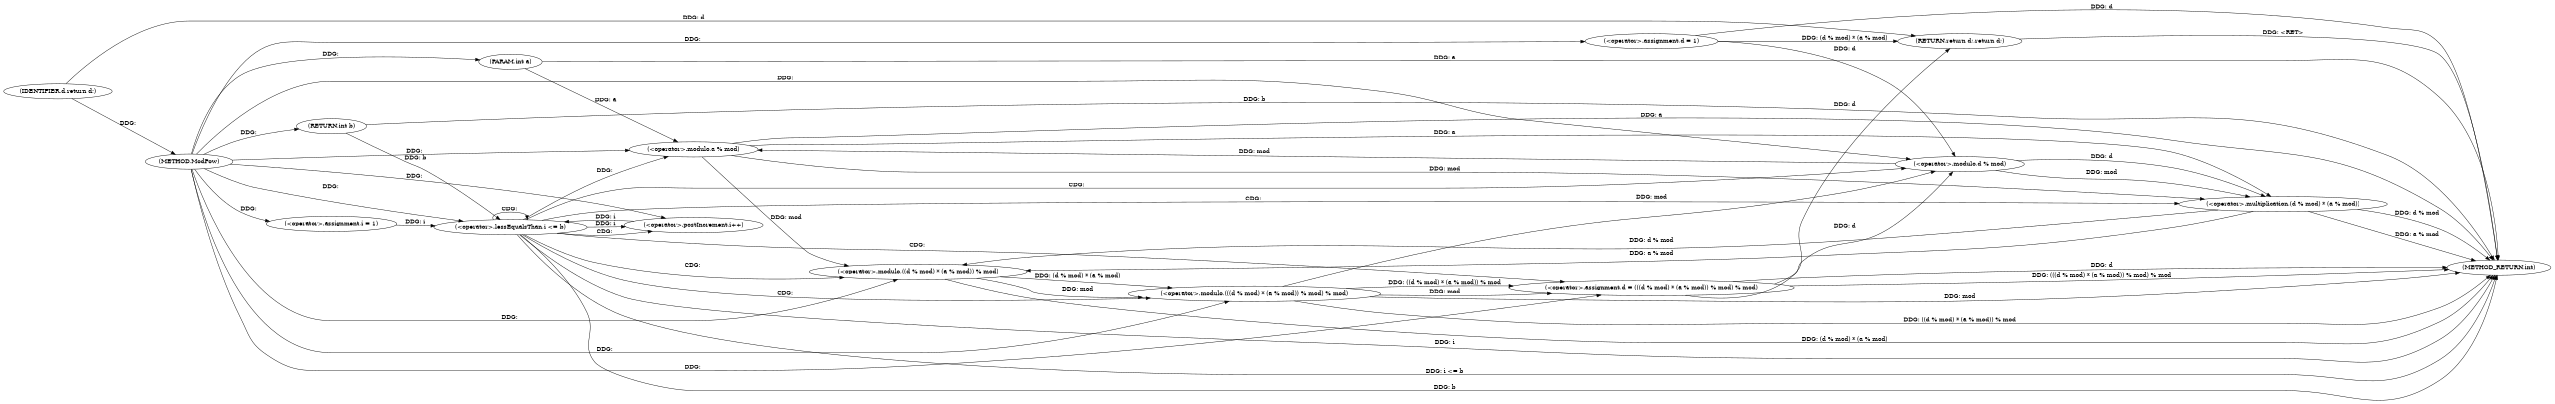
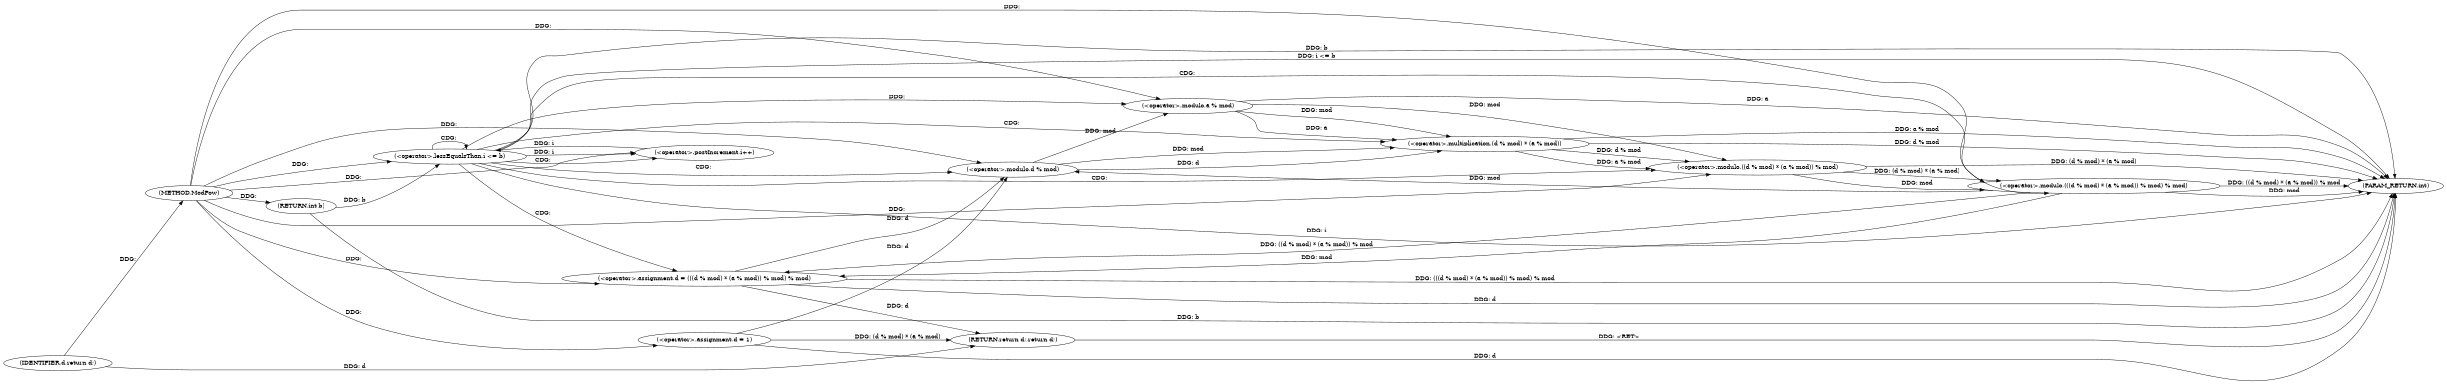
(510, 62) -> none
(331, 224) -> none
(2499, 268) -> (2396, 186)
